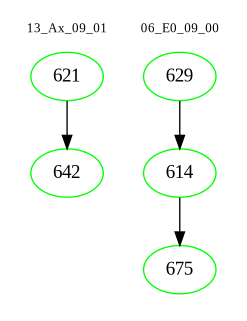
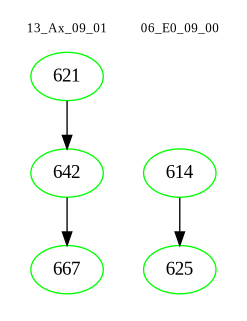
(180, 76) -> none
none -> (67, 270)
(180, 270) -> (180, 270)
